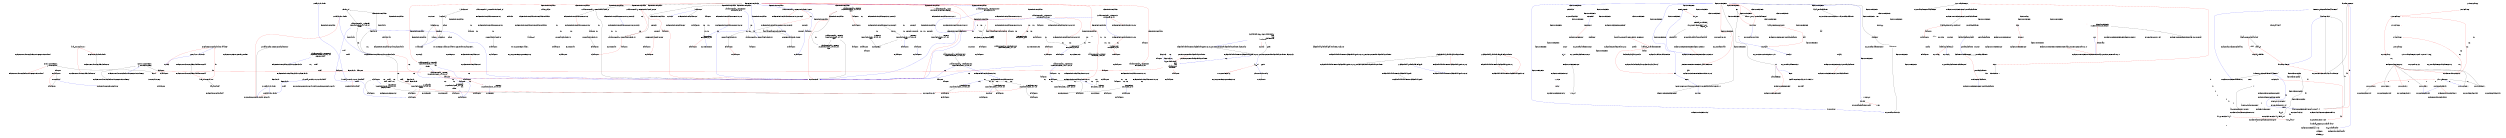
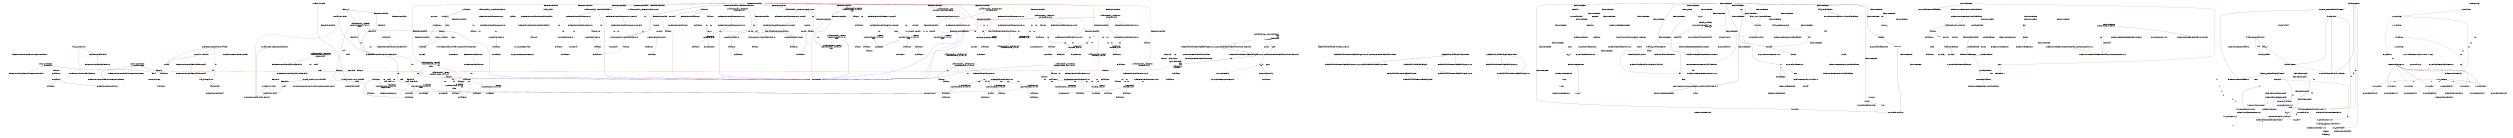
(2024, 17) -> (2031, 17)
